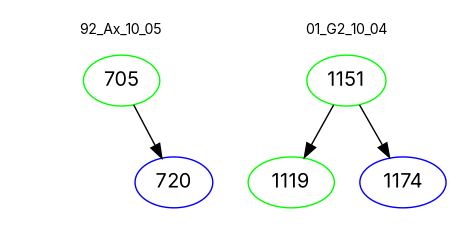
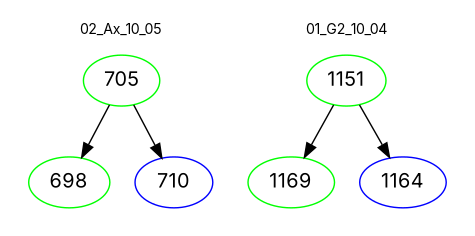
(121, 30) -> (121, 30)
none -> (69, 182)
(174, 182) -> (174, 182)
(291, 182) -> (291, 182)
(403, 182) -> (403, 182)
